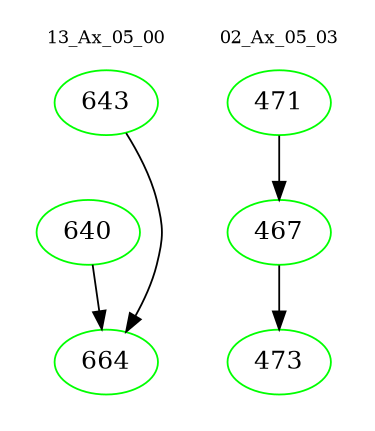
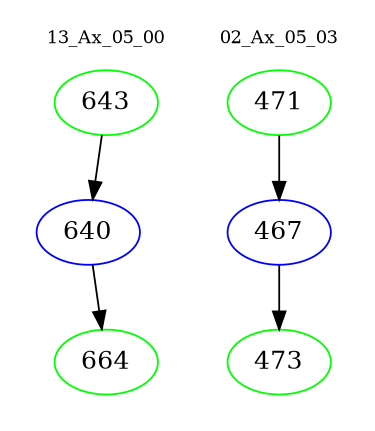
(161, 223) -> (99, 158)
(88, 232) -> (88, 232)
(279, 232) -> (279, 232)
